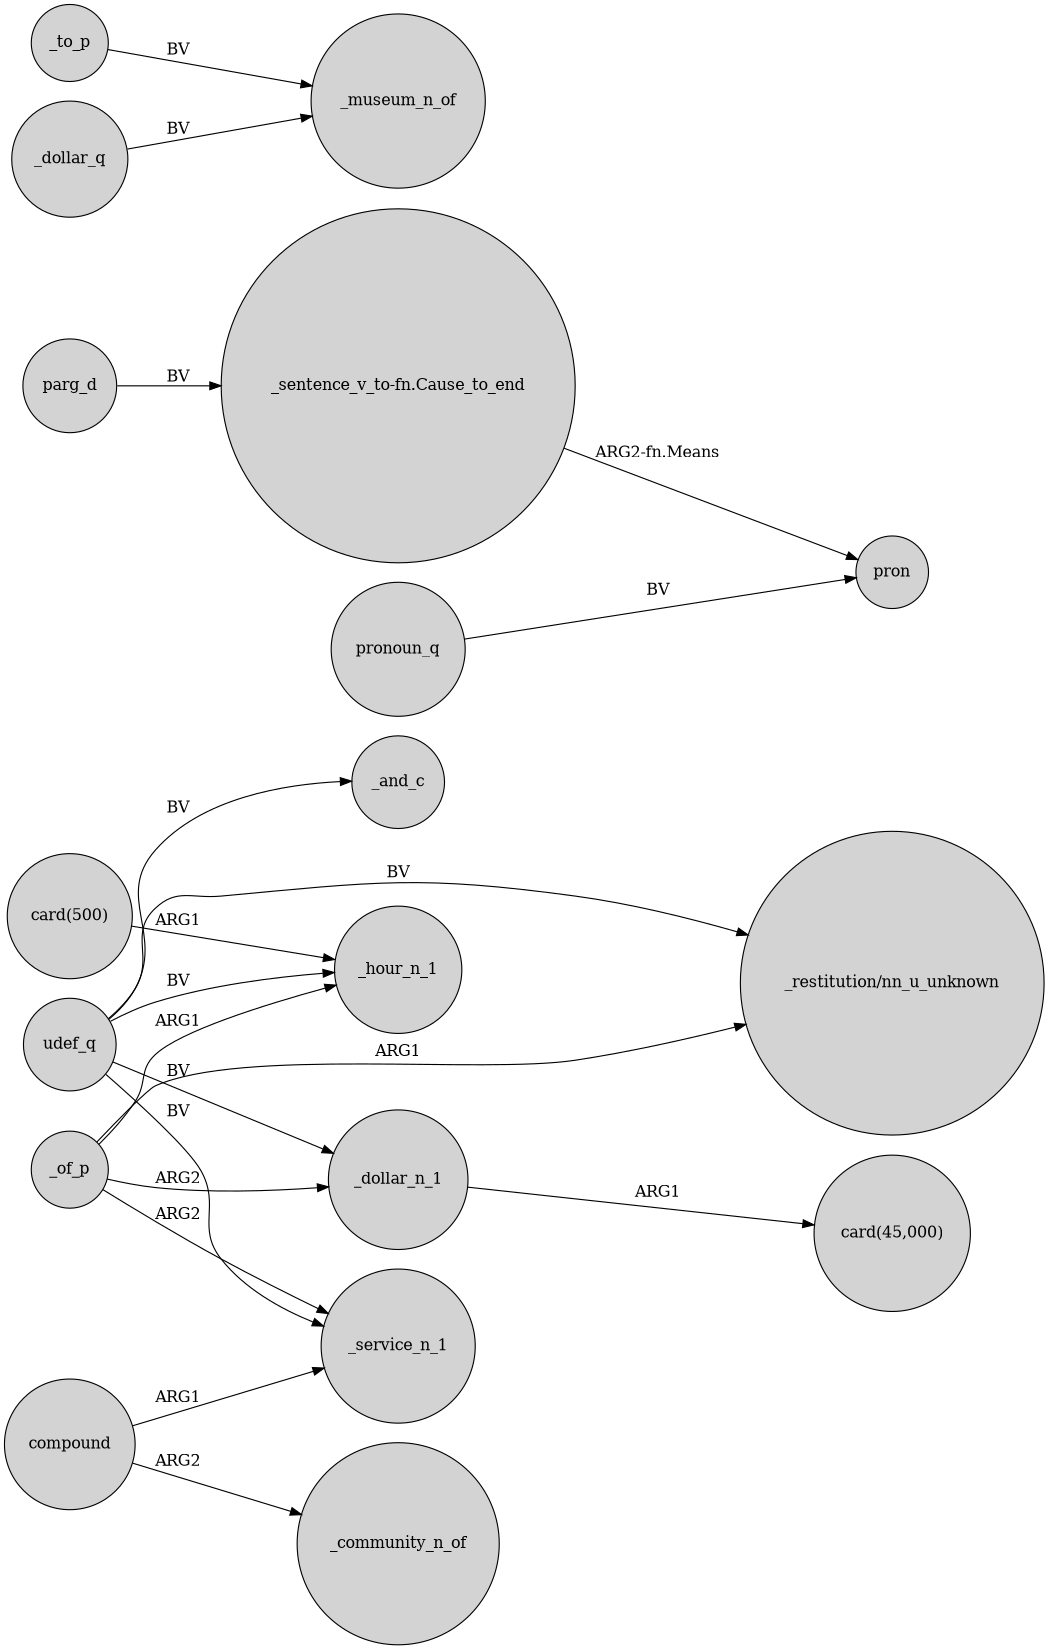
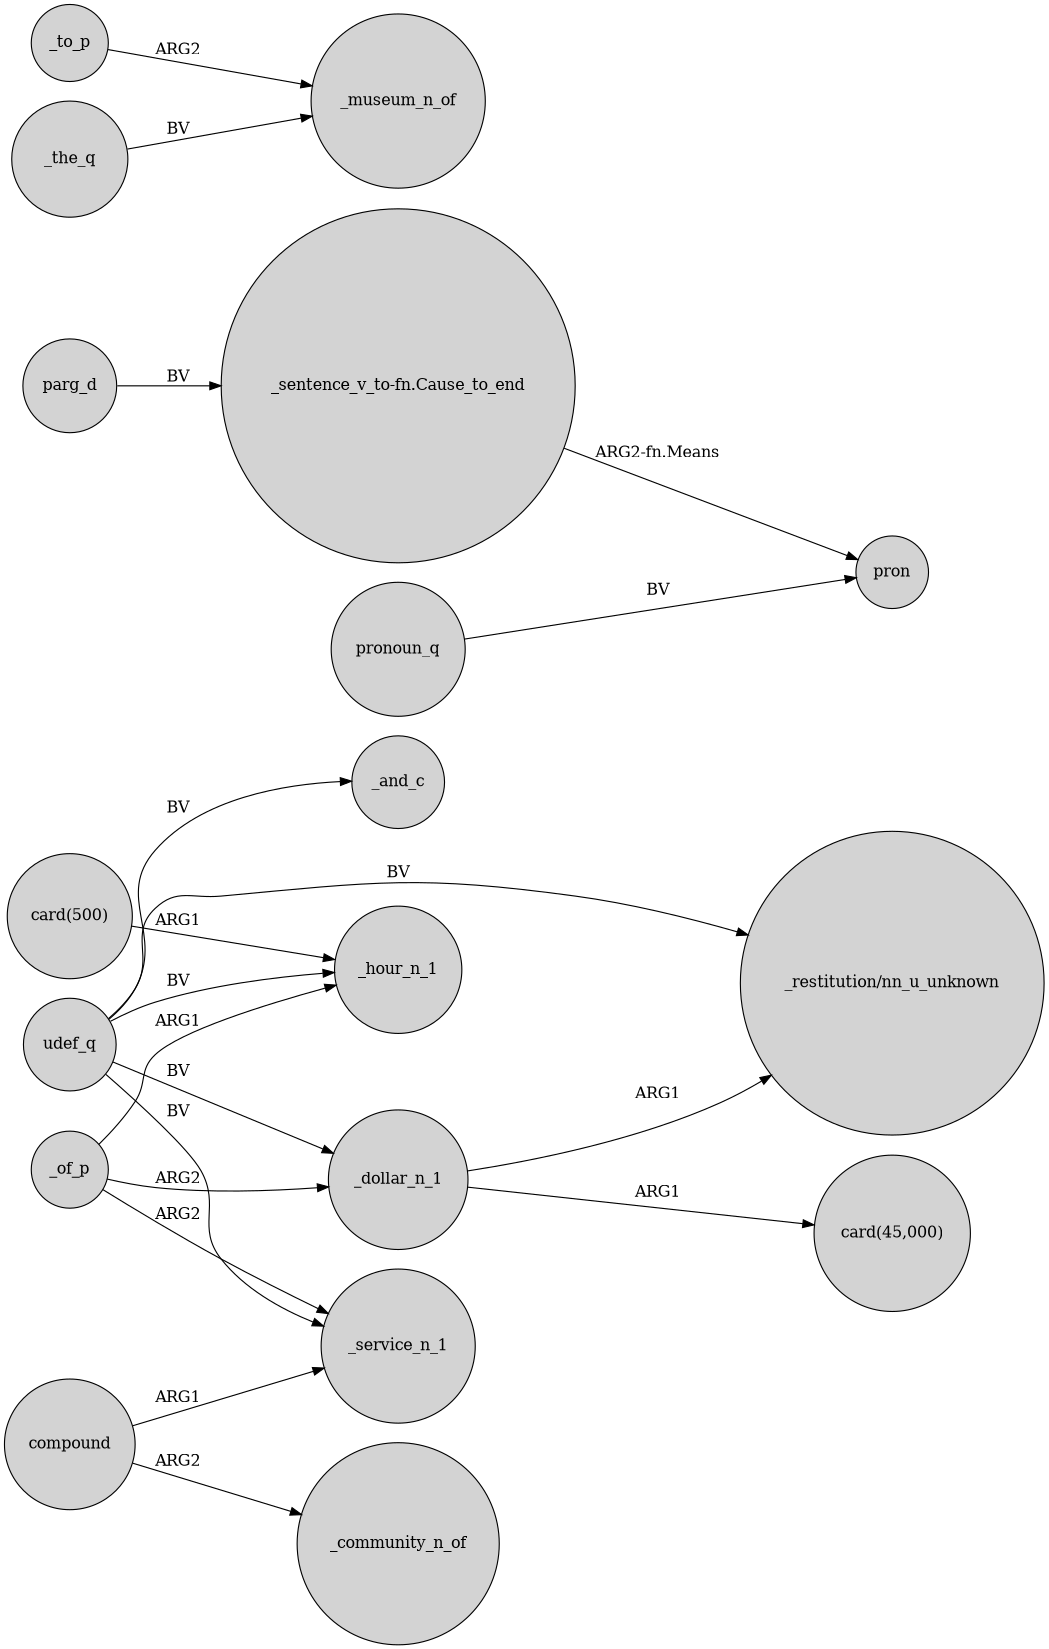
(178, 50) -> (178, 50)
(70, 159) -> (70, 159)
(405, 1064) -> (619, 1139)
